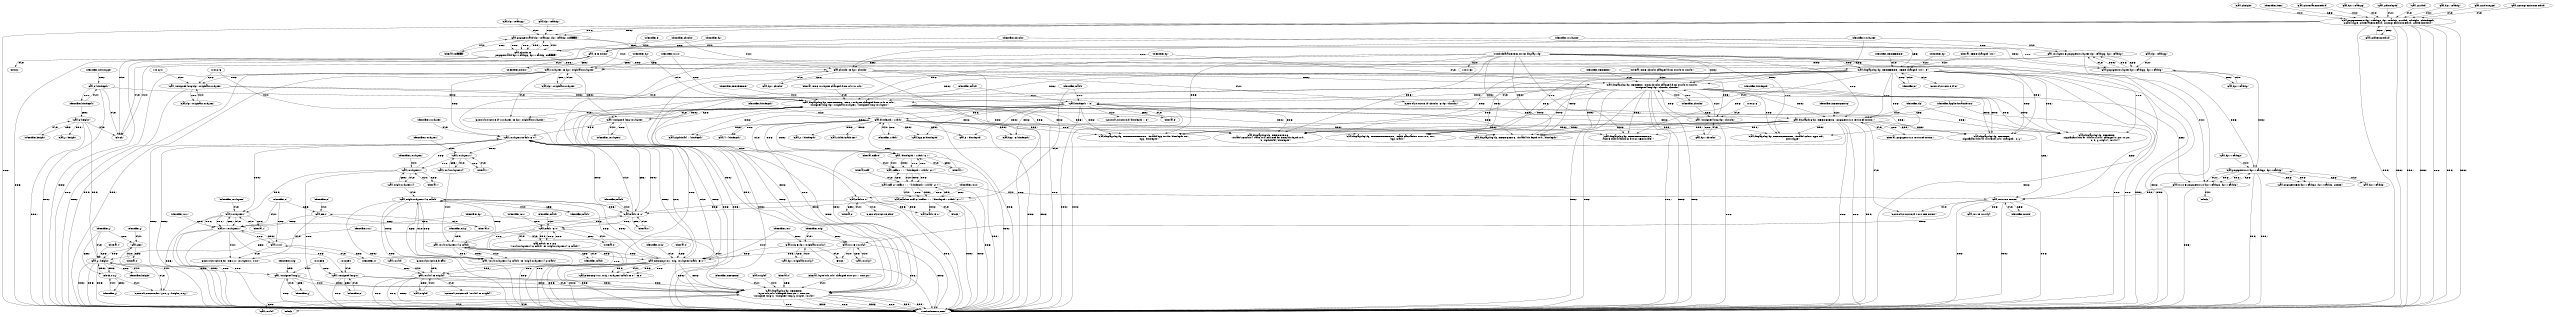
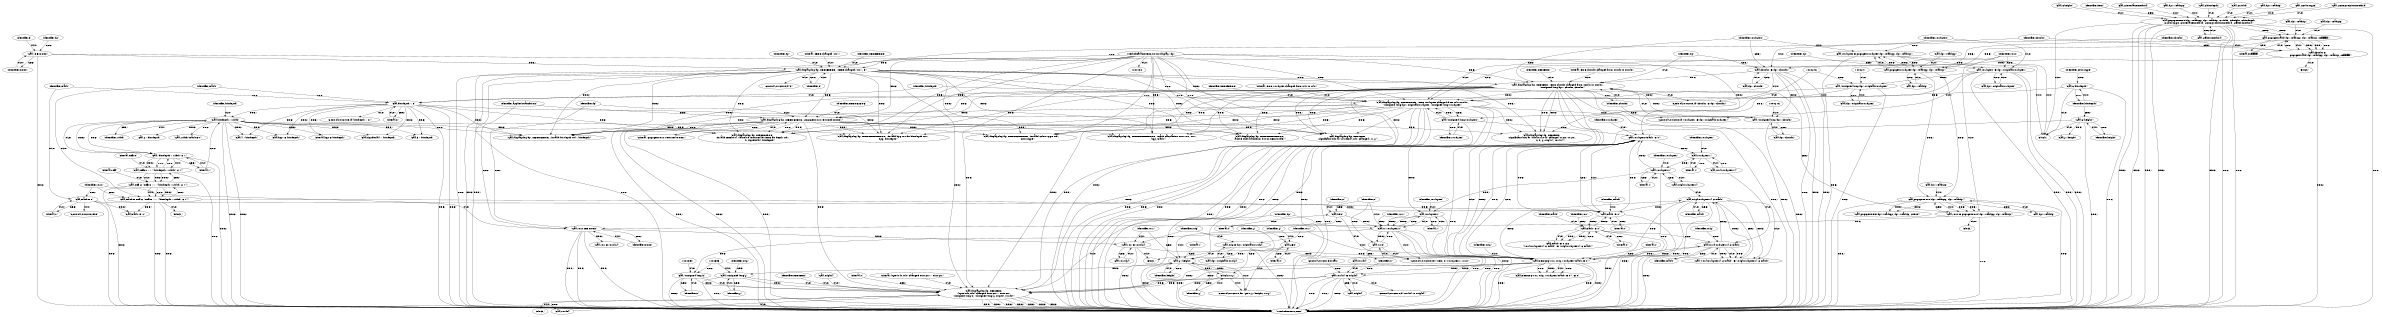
(591, 101) -> none
(925, 138) -> (330, 138)
(1914, 214) -> none
